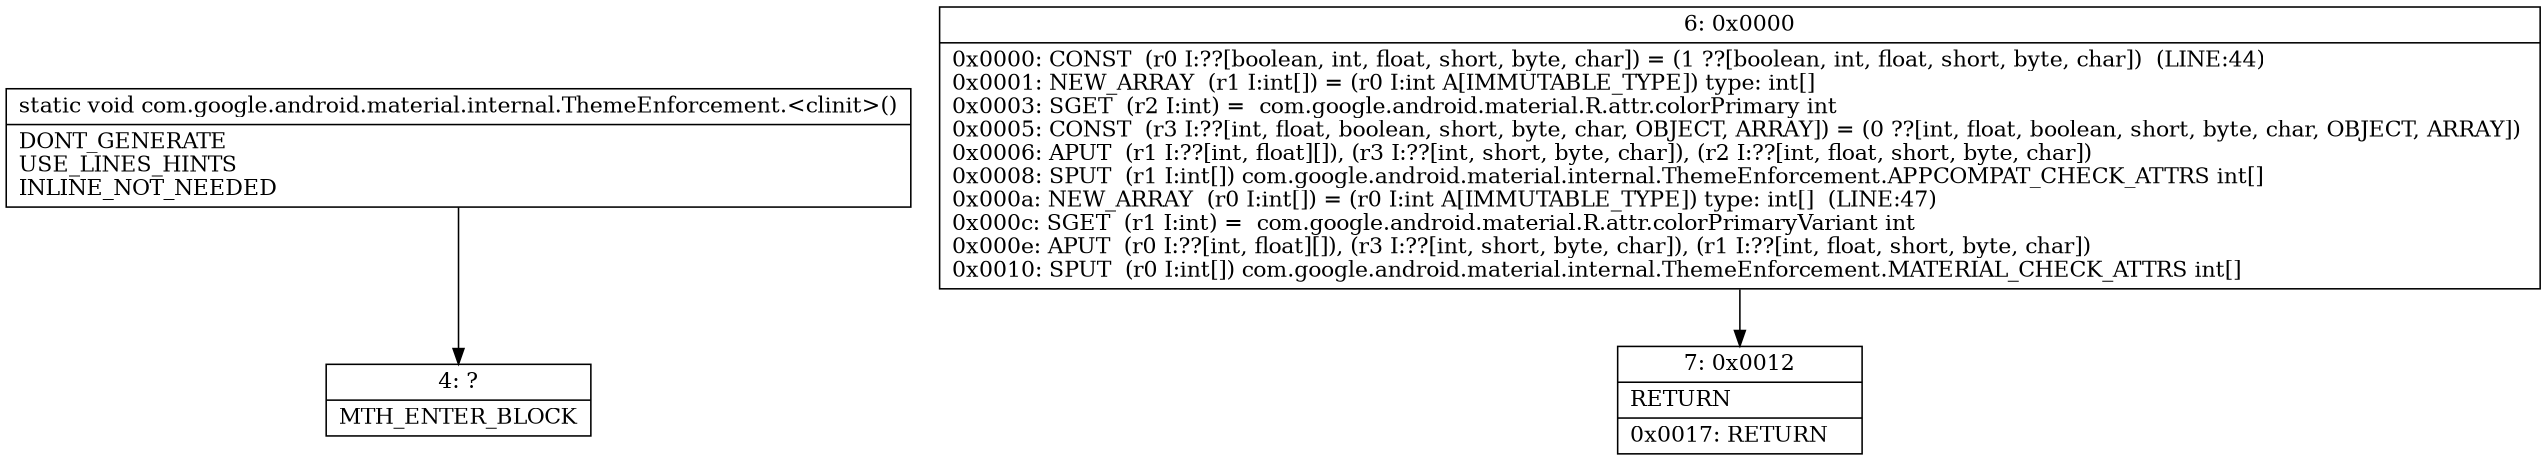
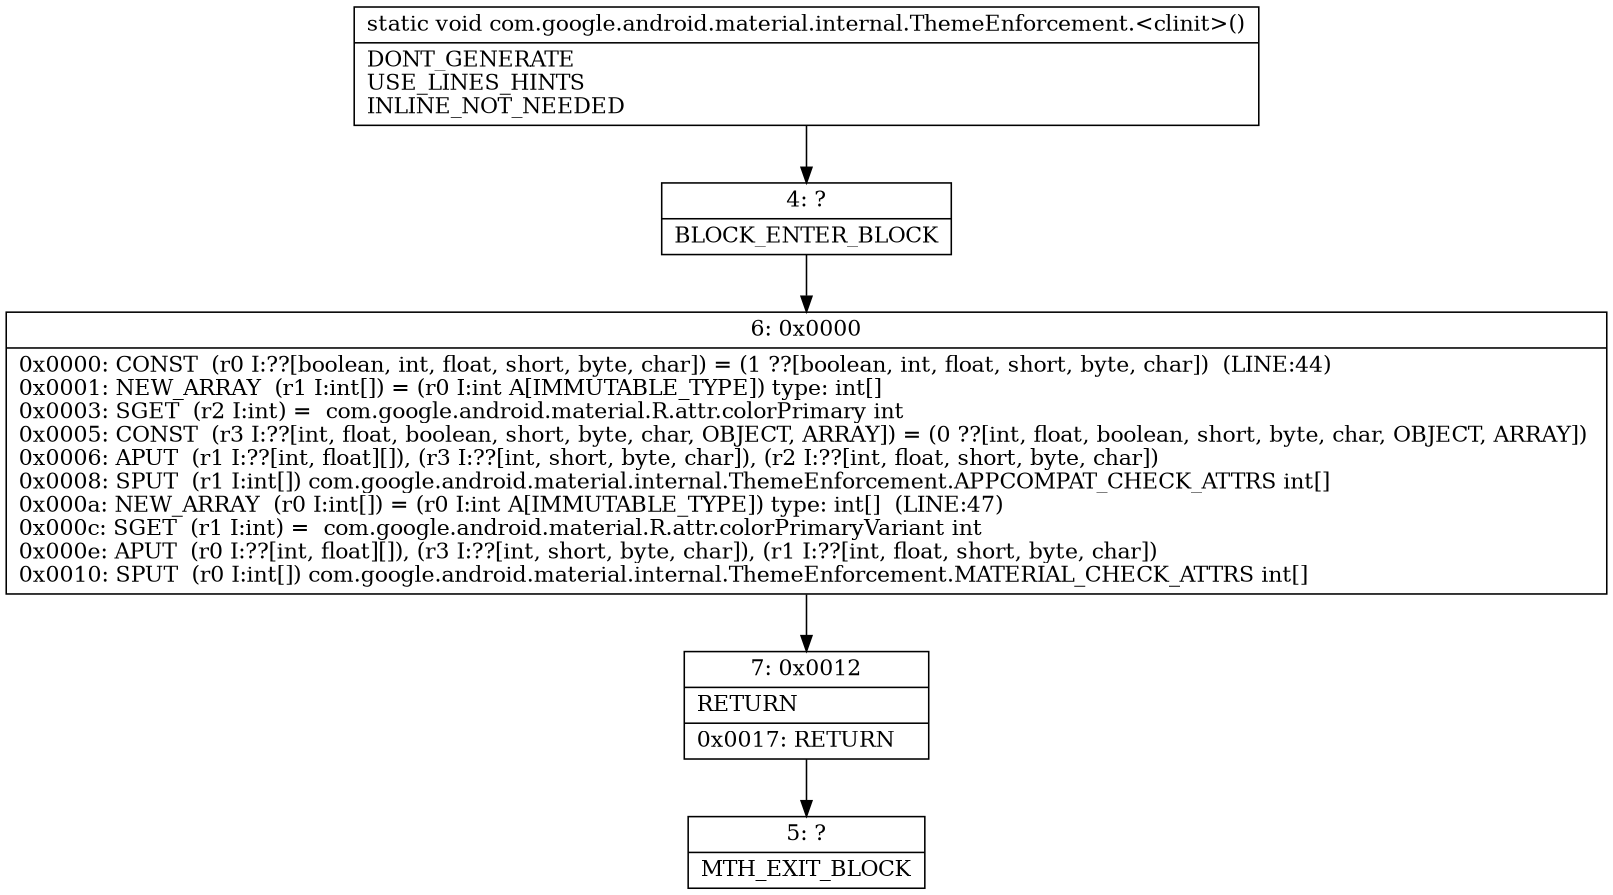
none -> (806, 275)
(459, 417) -> (806, 236)
none -> (806, 852)
